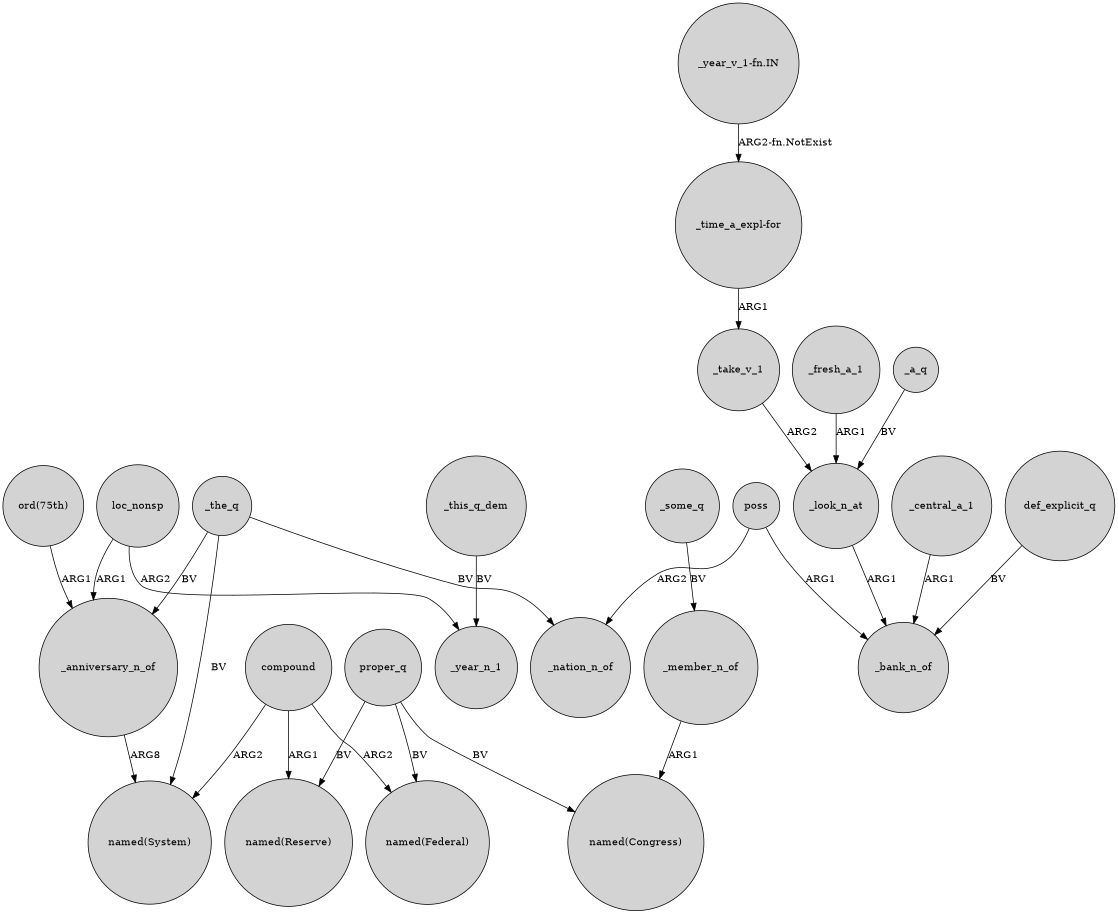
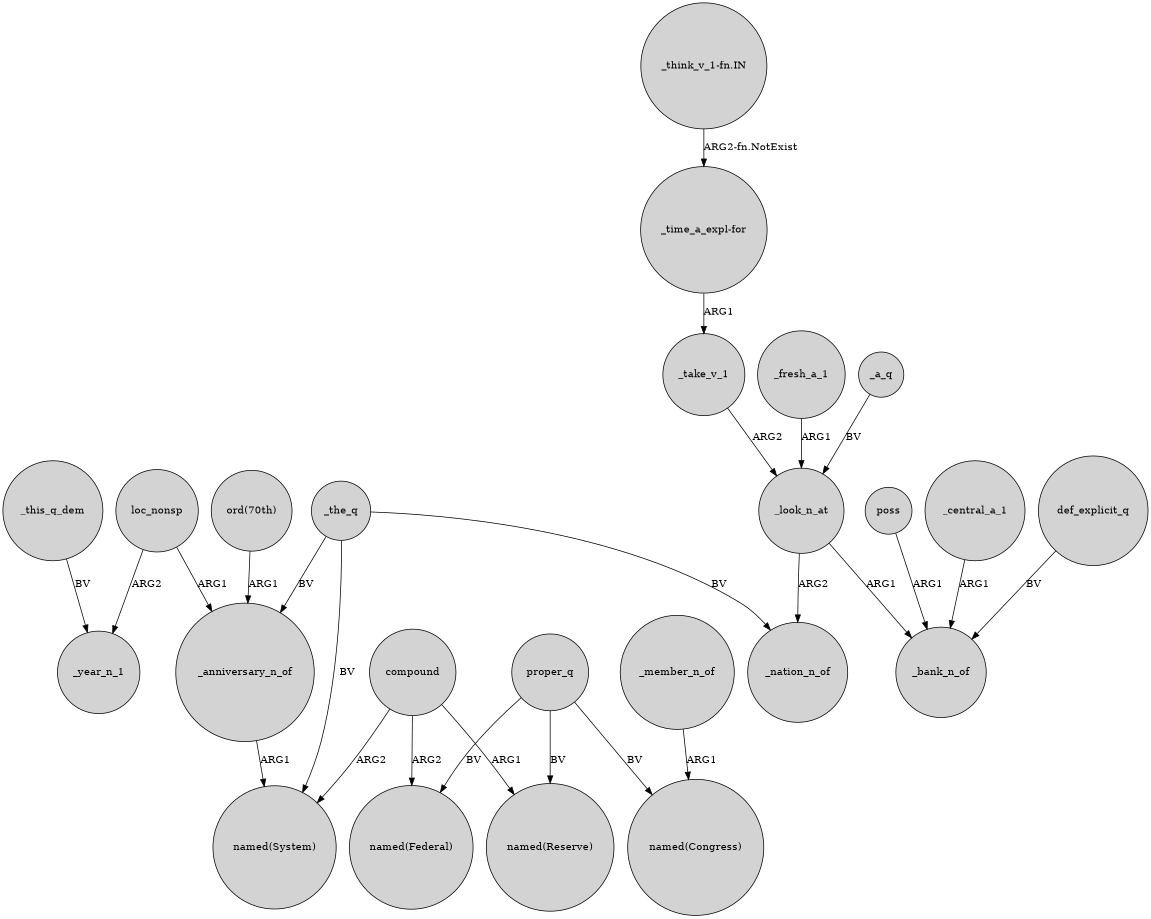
(739, 63) -> (704, 66)
(43, 506) -> (252, 511)
(682, 506) -> none
(680, 568) -> (798, 584)
(146, 756) -> (276, 760)
